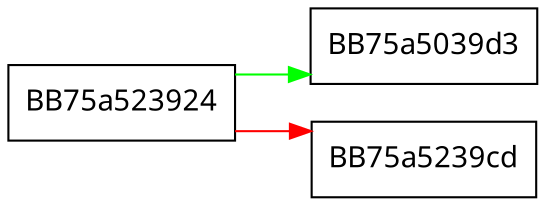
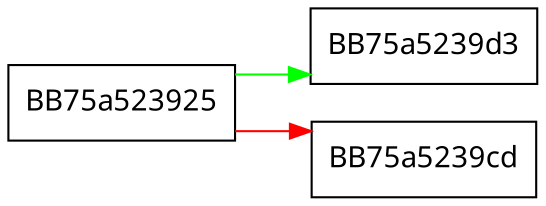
(424, 46) -> (424, 46)
(122, 103) -> (122, 103)
